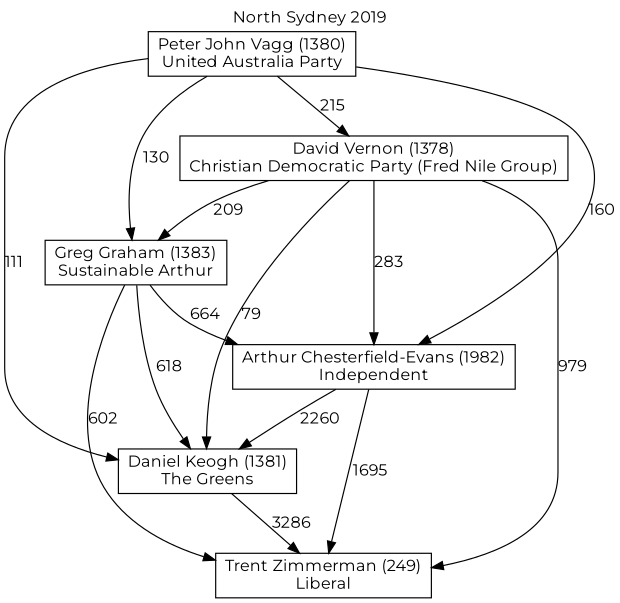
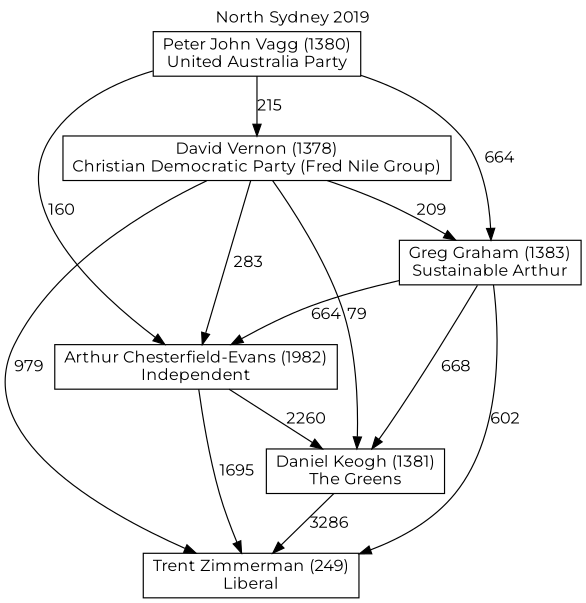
(156, 158) -> (500, 158)
(5, 240) -> none
(169, 367) -> (456, 367)
